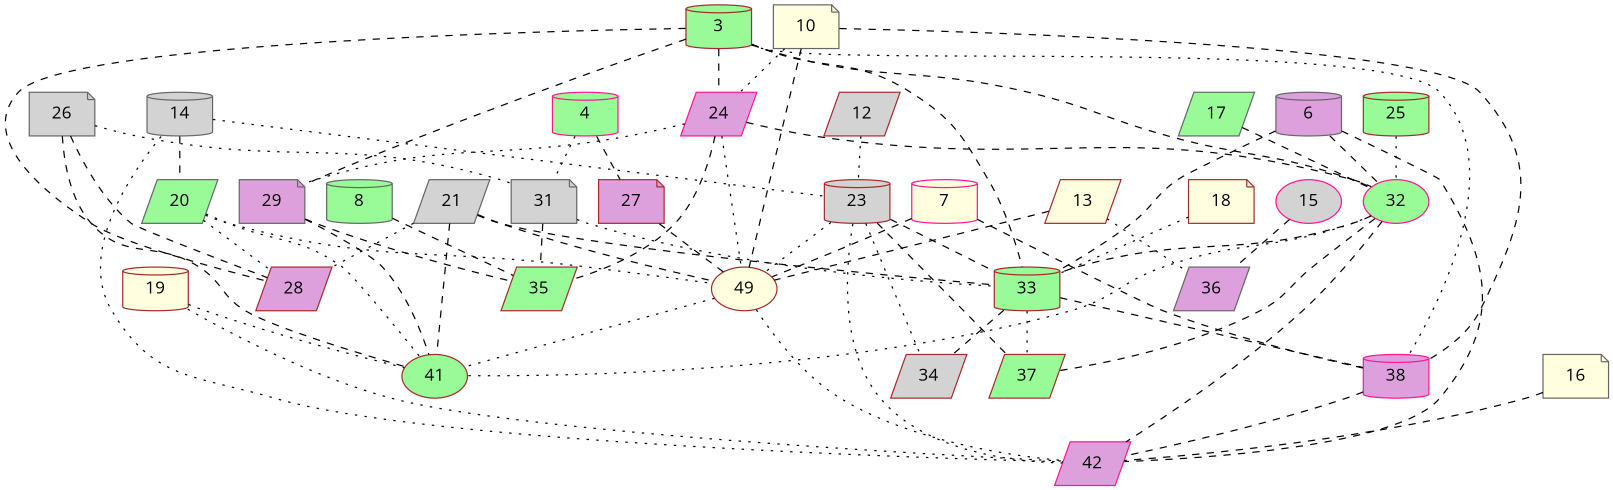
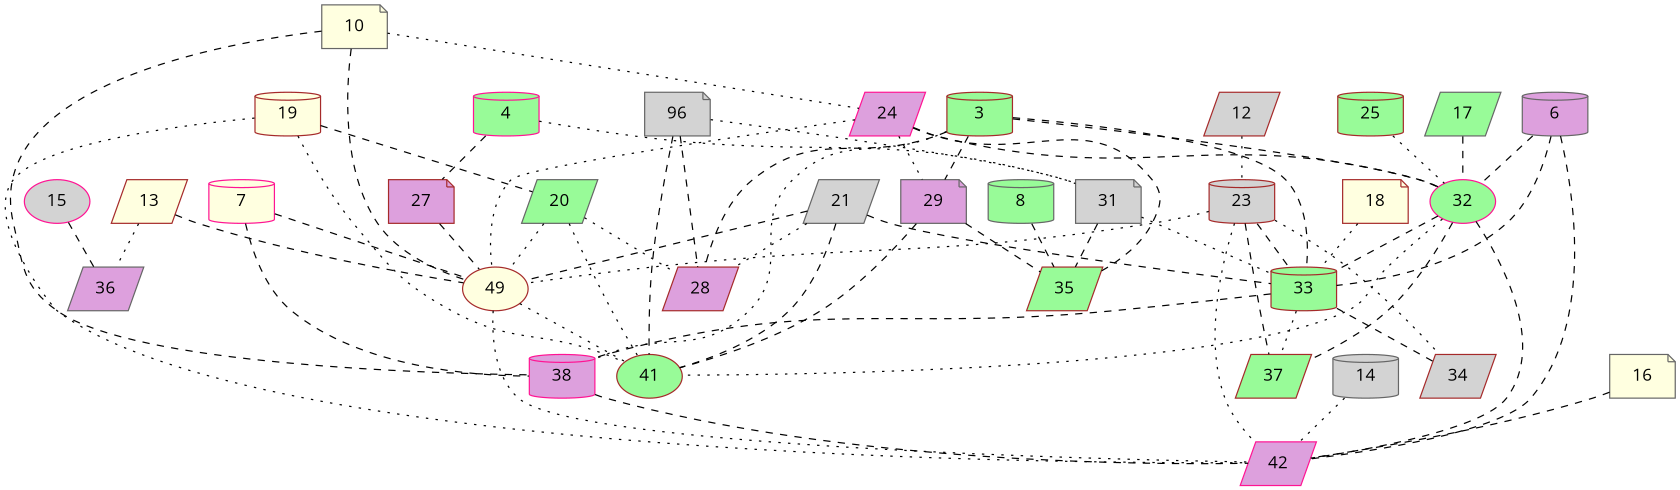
(719, 71) -> none
(62, 114) -> (677, 114)
(180, 158) -> (427, 159)
(518, 158) -> none
